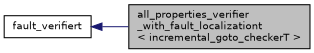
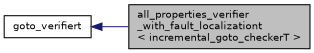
(48, 27) -> (48, 27)
